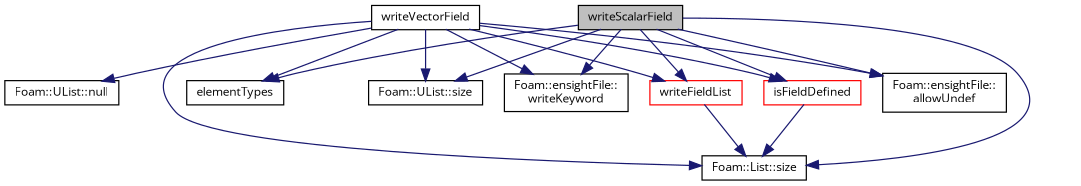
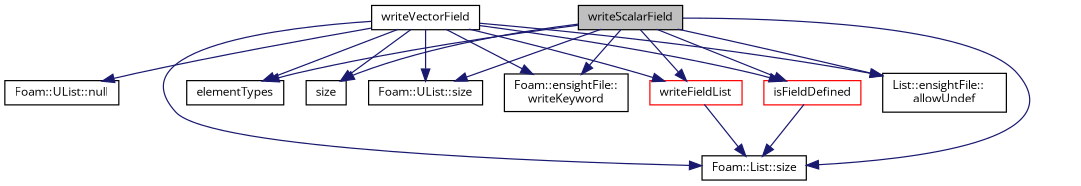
none -> (326, 93)
(945, 93) -> (945, 93)
